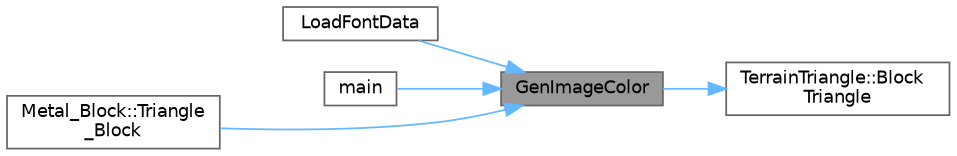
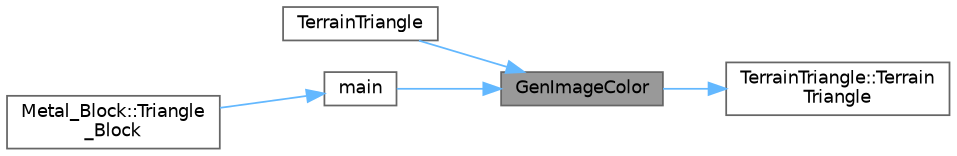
(360, 24) -> (360, 24)
(838, 89) -> (838, 89)
(363, 128) -> (263, 102)
